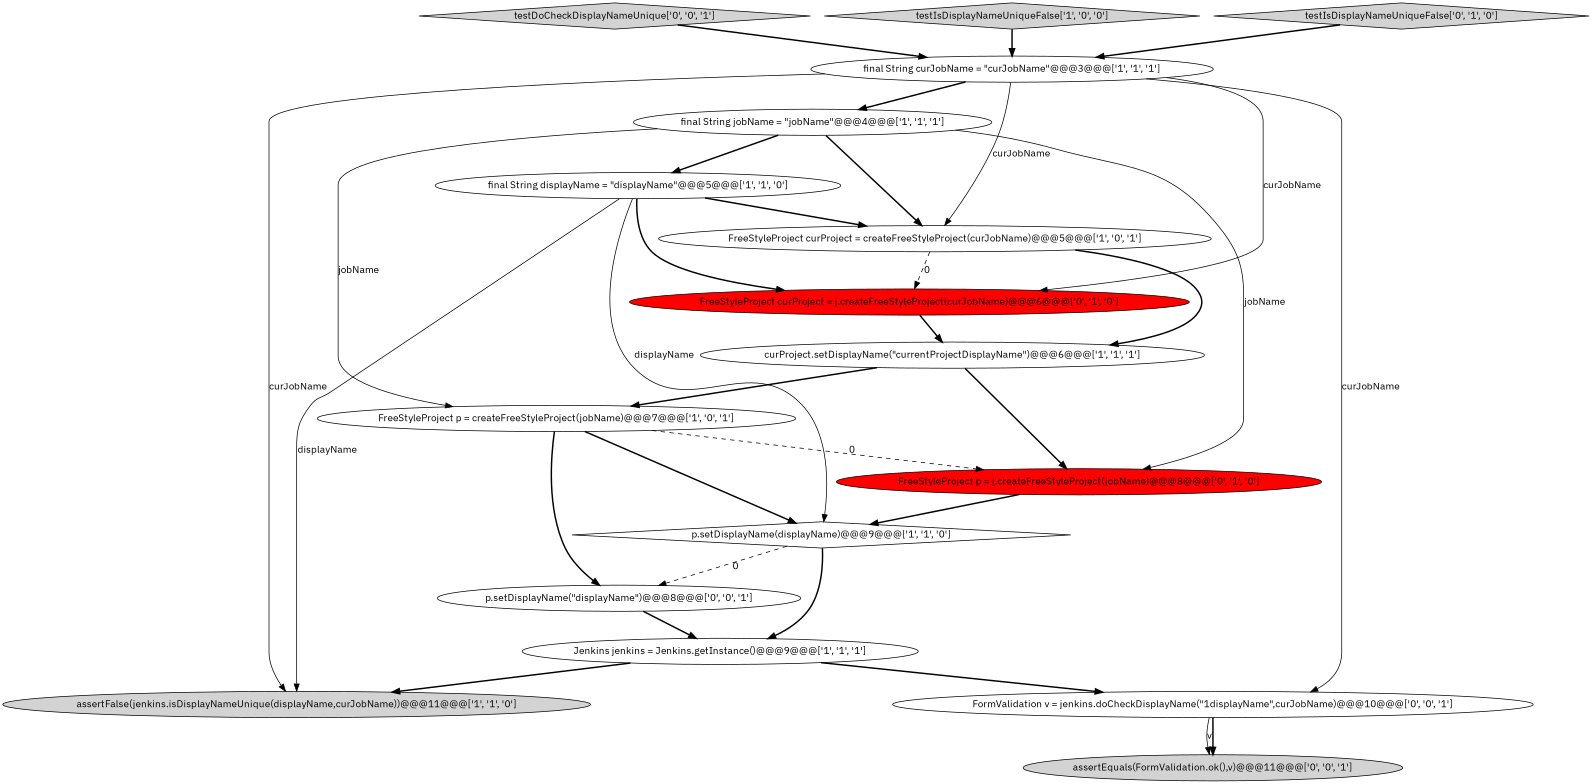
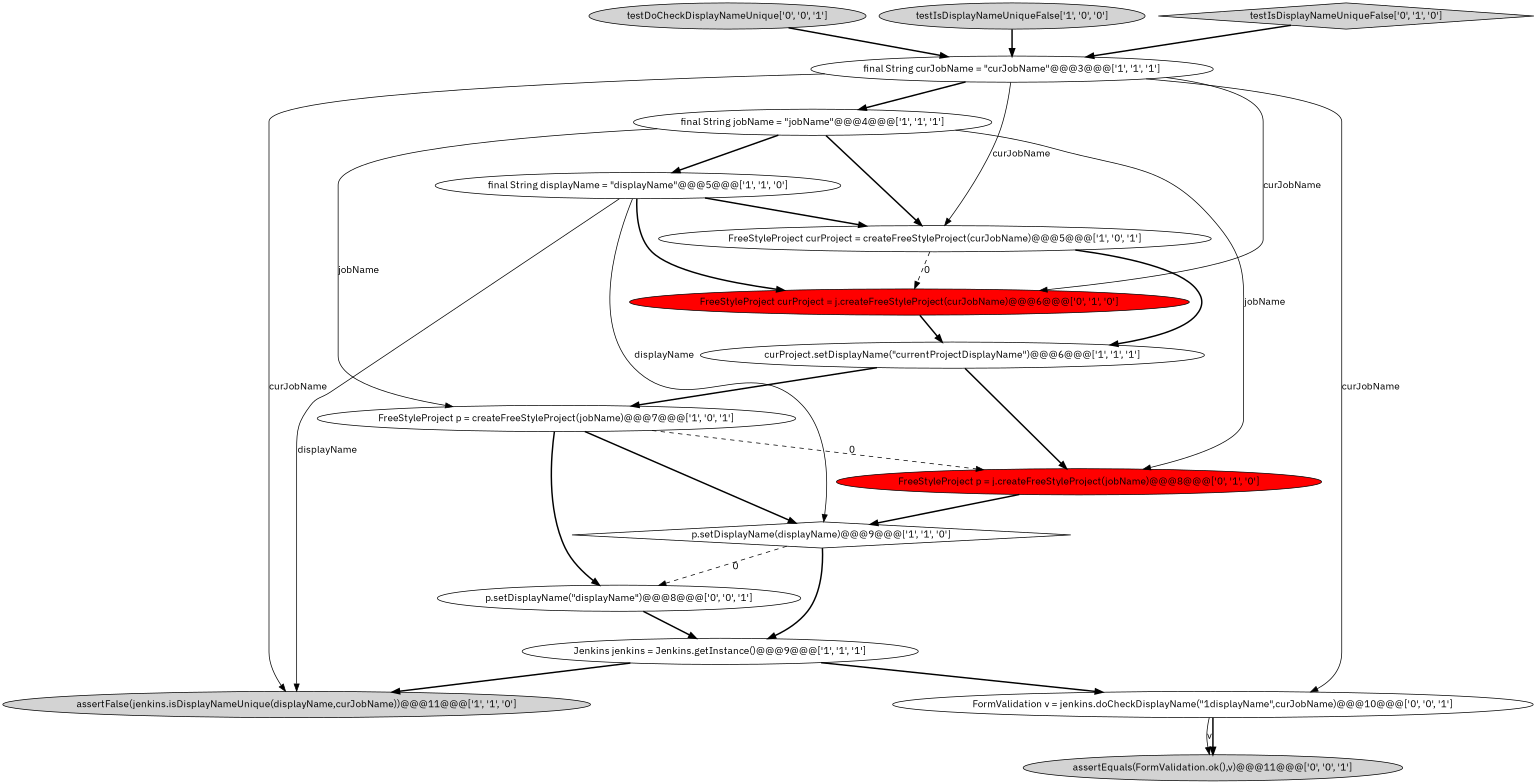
(615, 16) -> (727, 16)
(1012, 16) -> (1012, 16)
